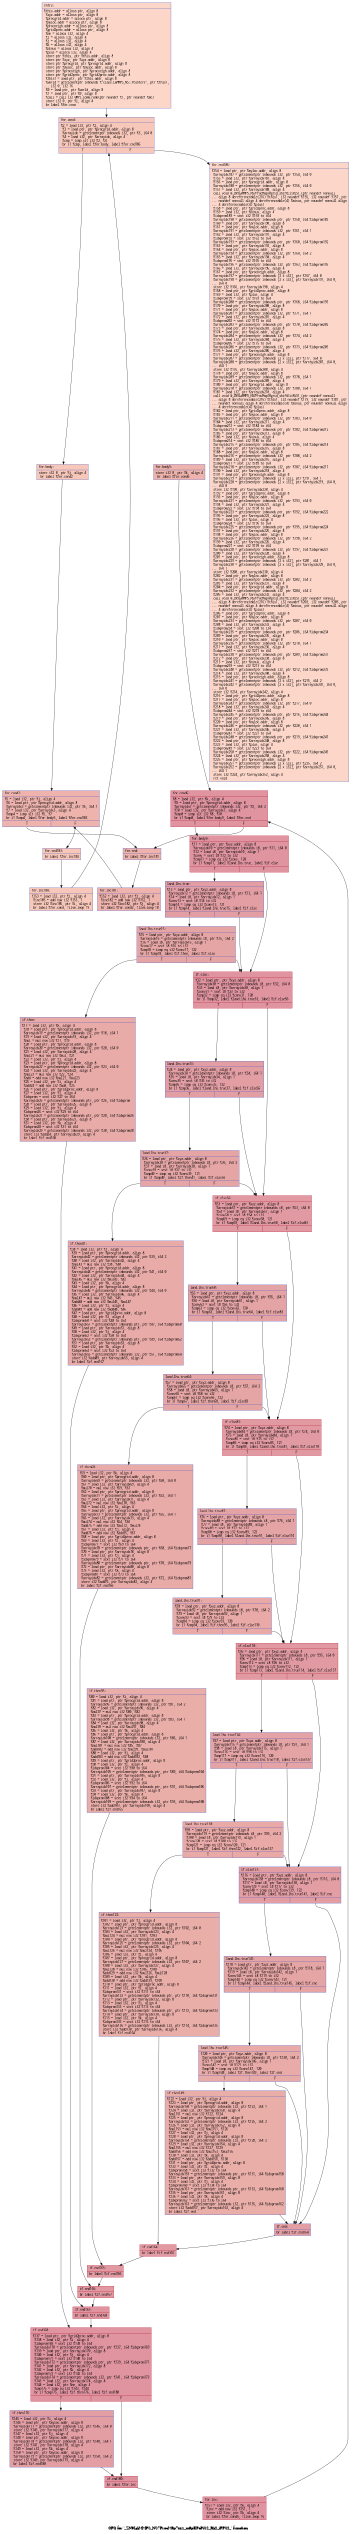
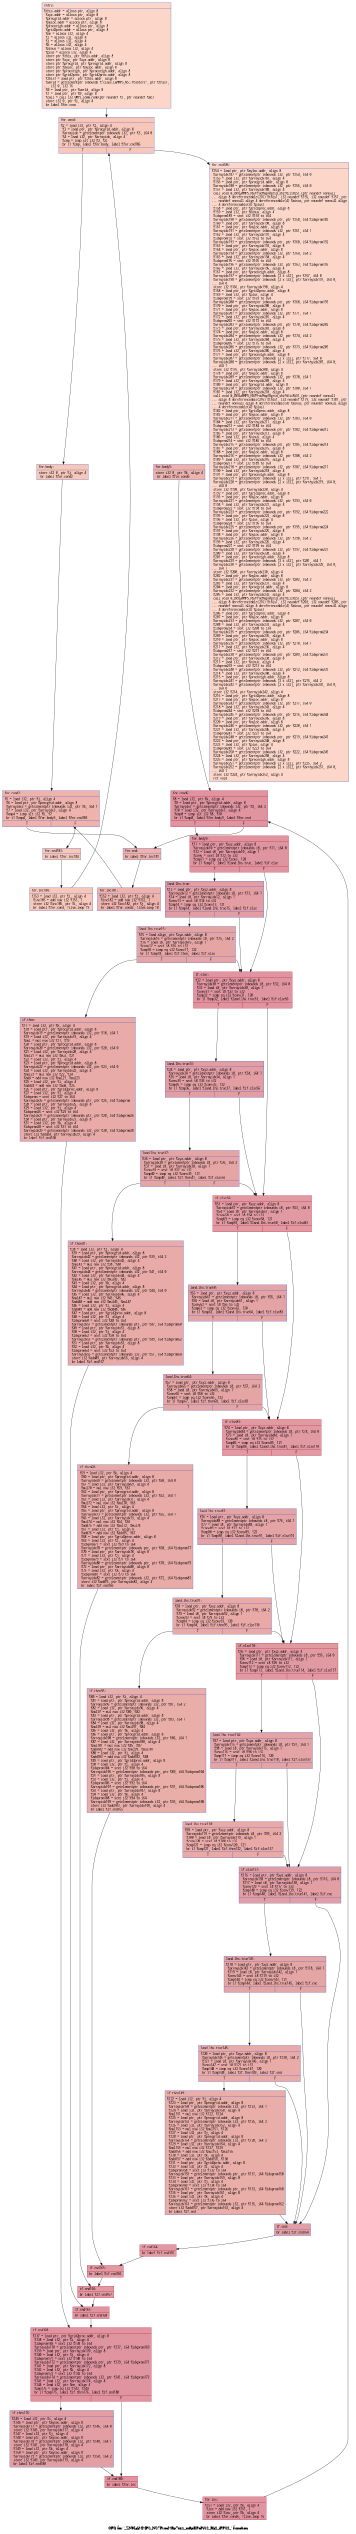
(171, 935) -> (173, 935)
none -> (145, 1651)
(159, 1974) -> none
